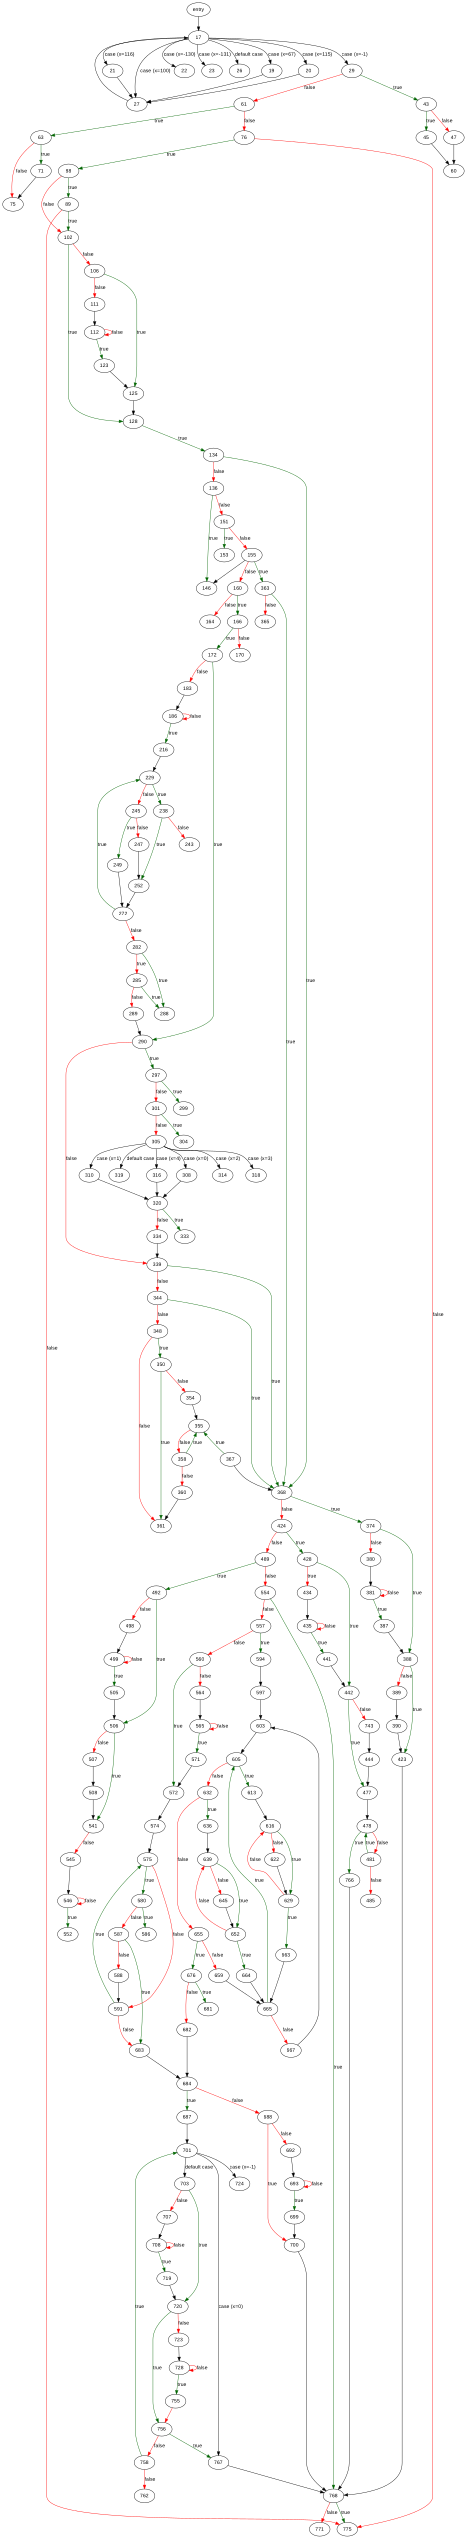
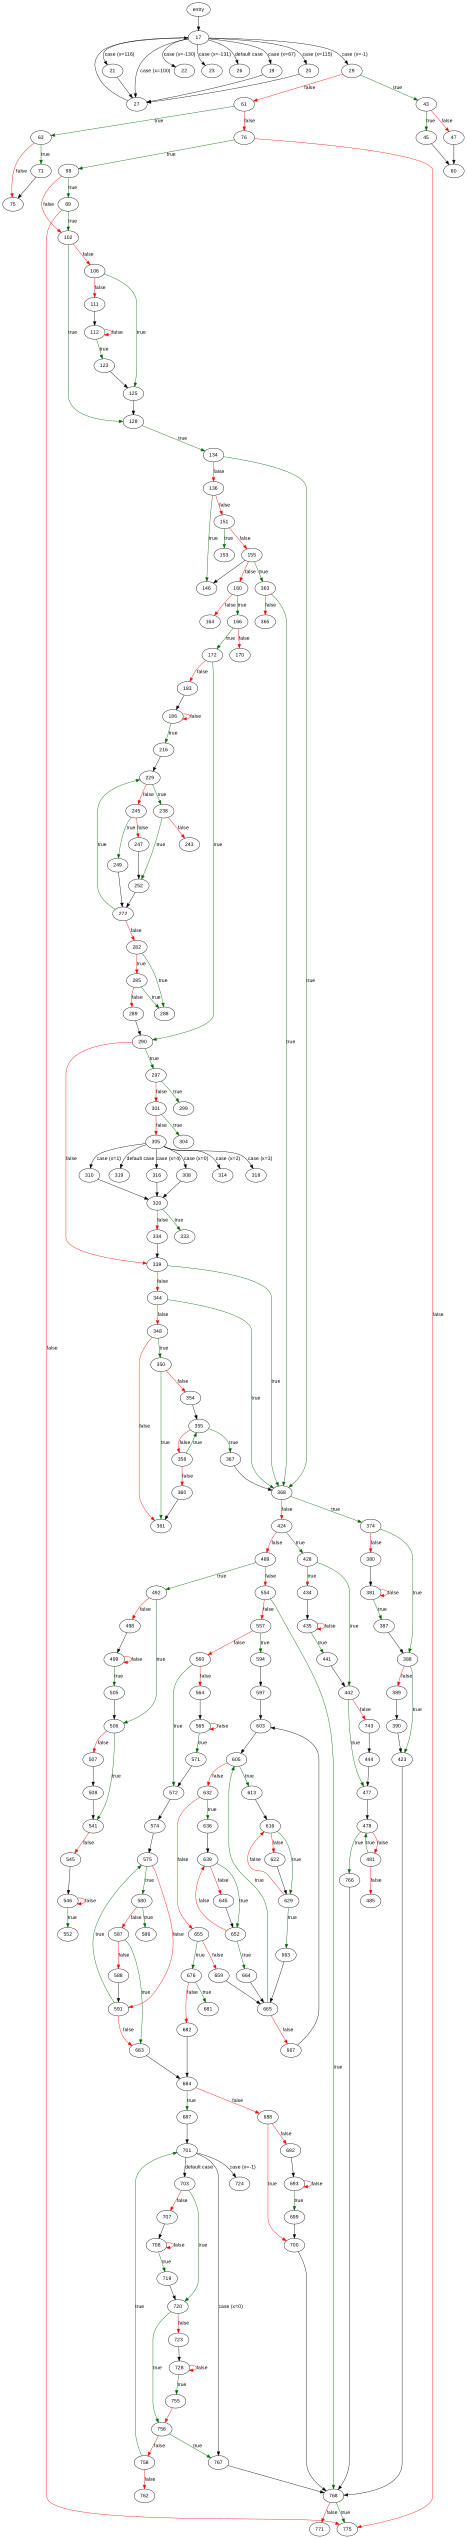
(215, 1445) -> (222, 1436)
